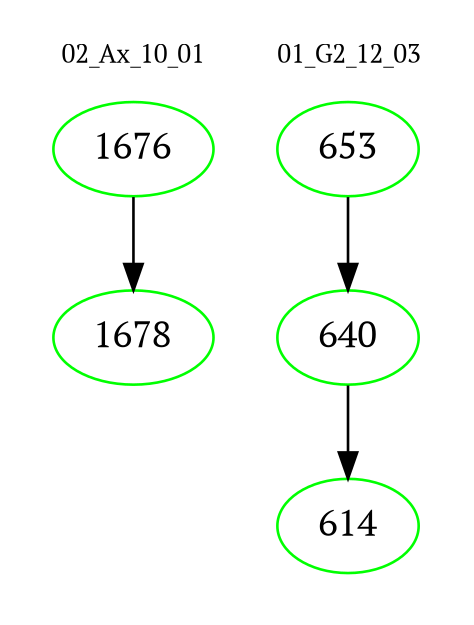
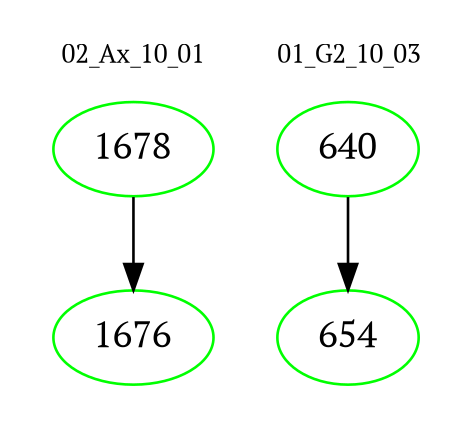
(349, 56) -> (349, 56)
(348, 149) -> none
(133, 231) -> (133, 231)
(348, 526) -> (348, 338)
